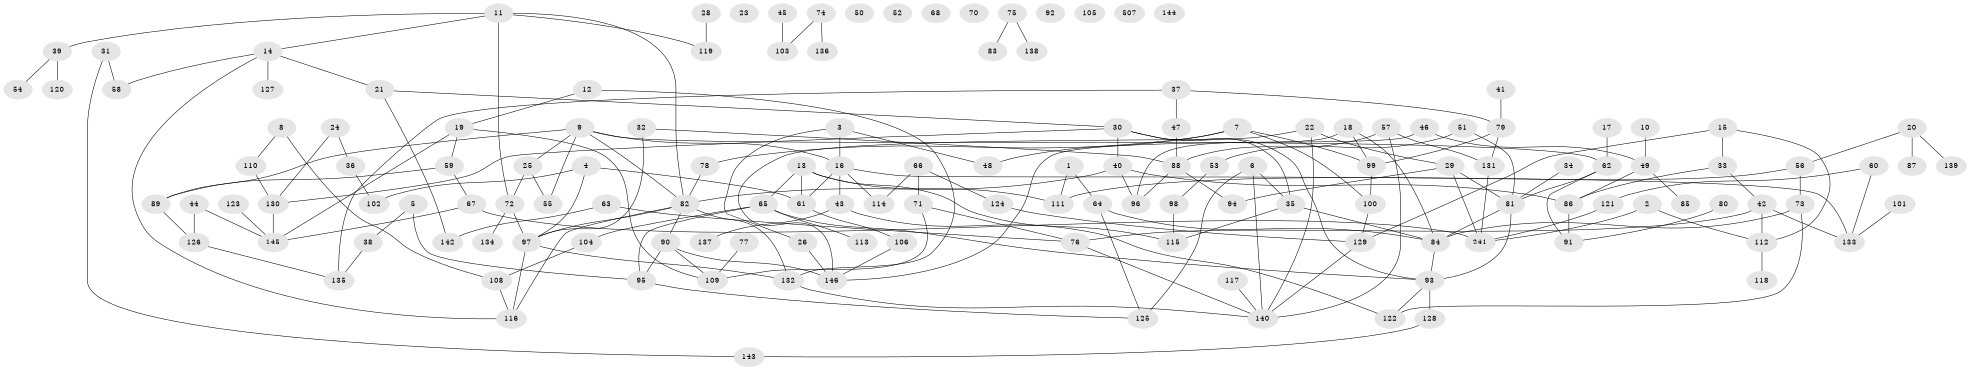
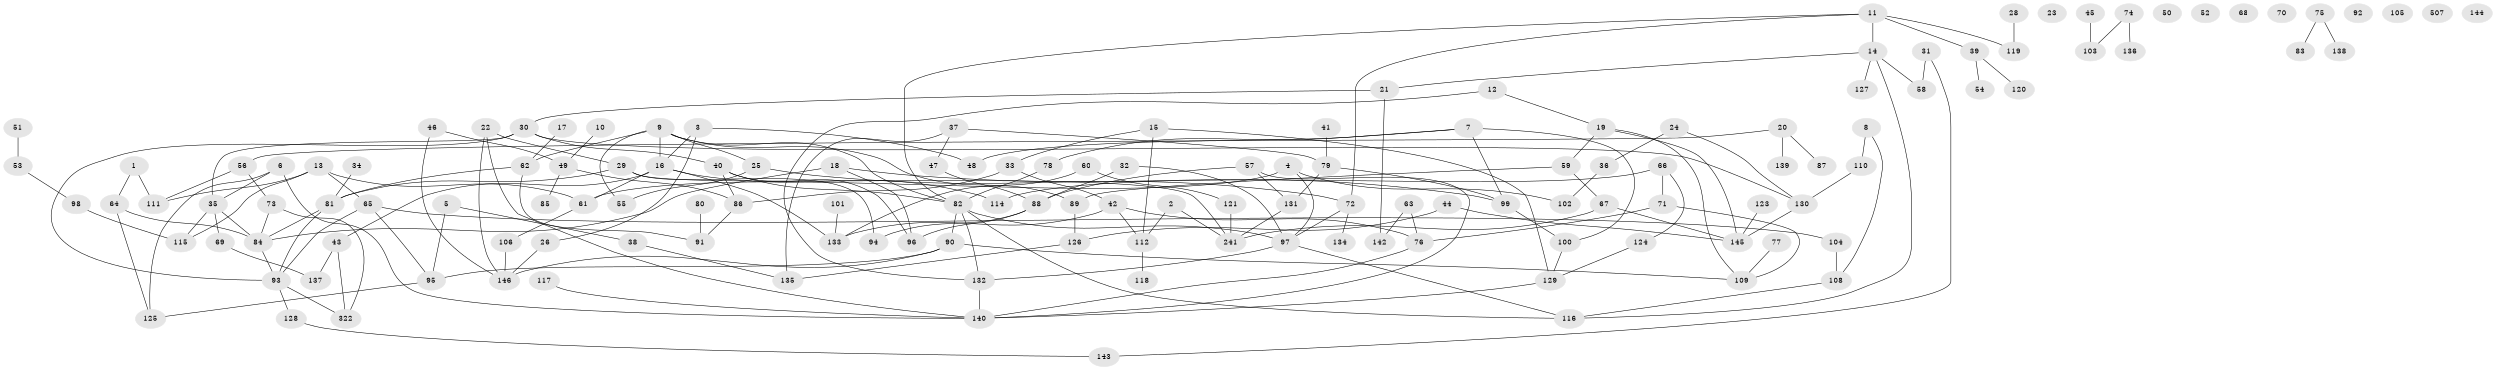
(1508, 155) -> none
none -> (220, 242)
(862, 242) -> none
(1390, 319) -> (346, 319)
